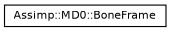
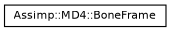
(85, 16) -> (85, 16)
